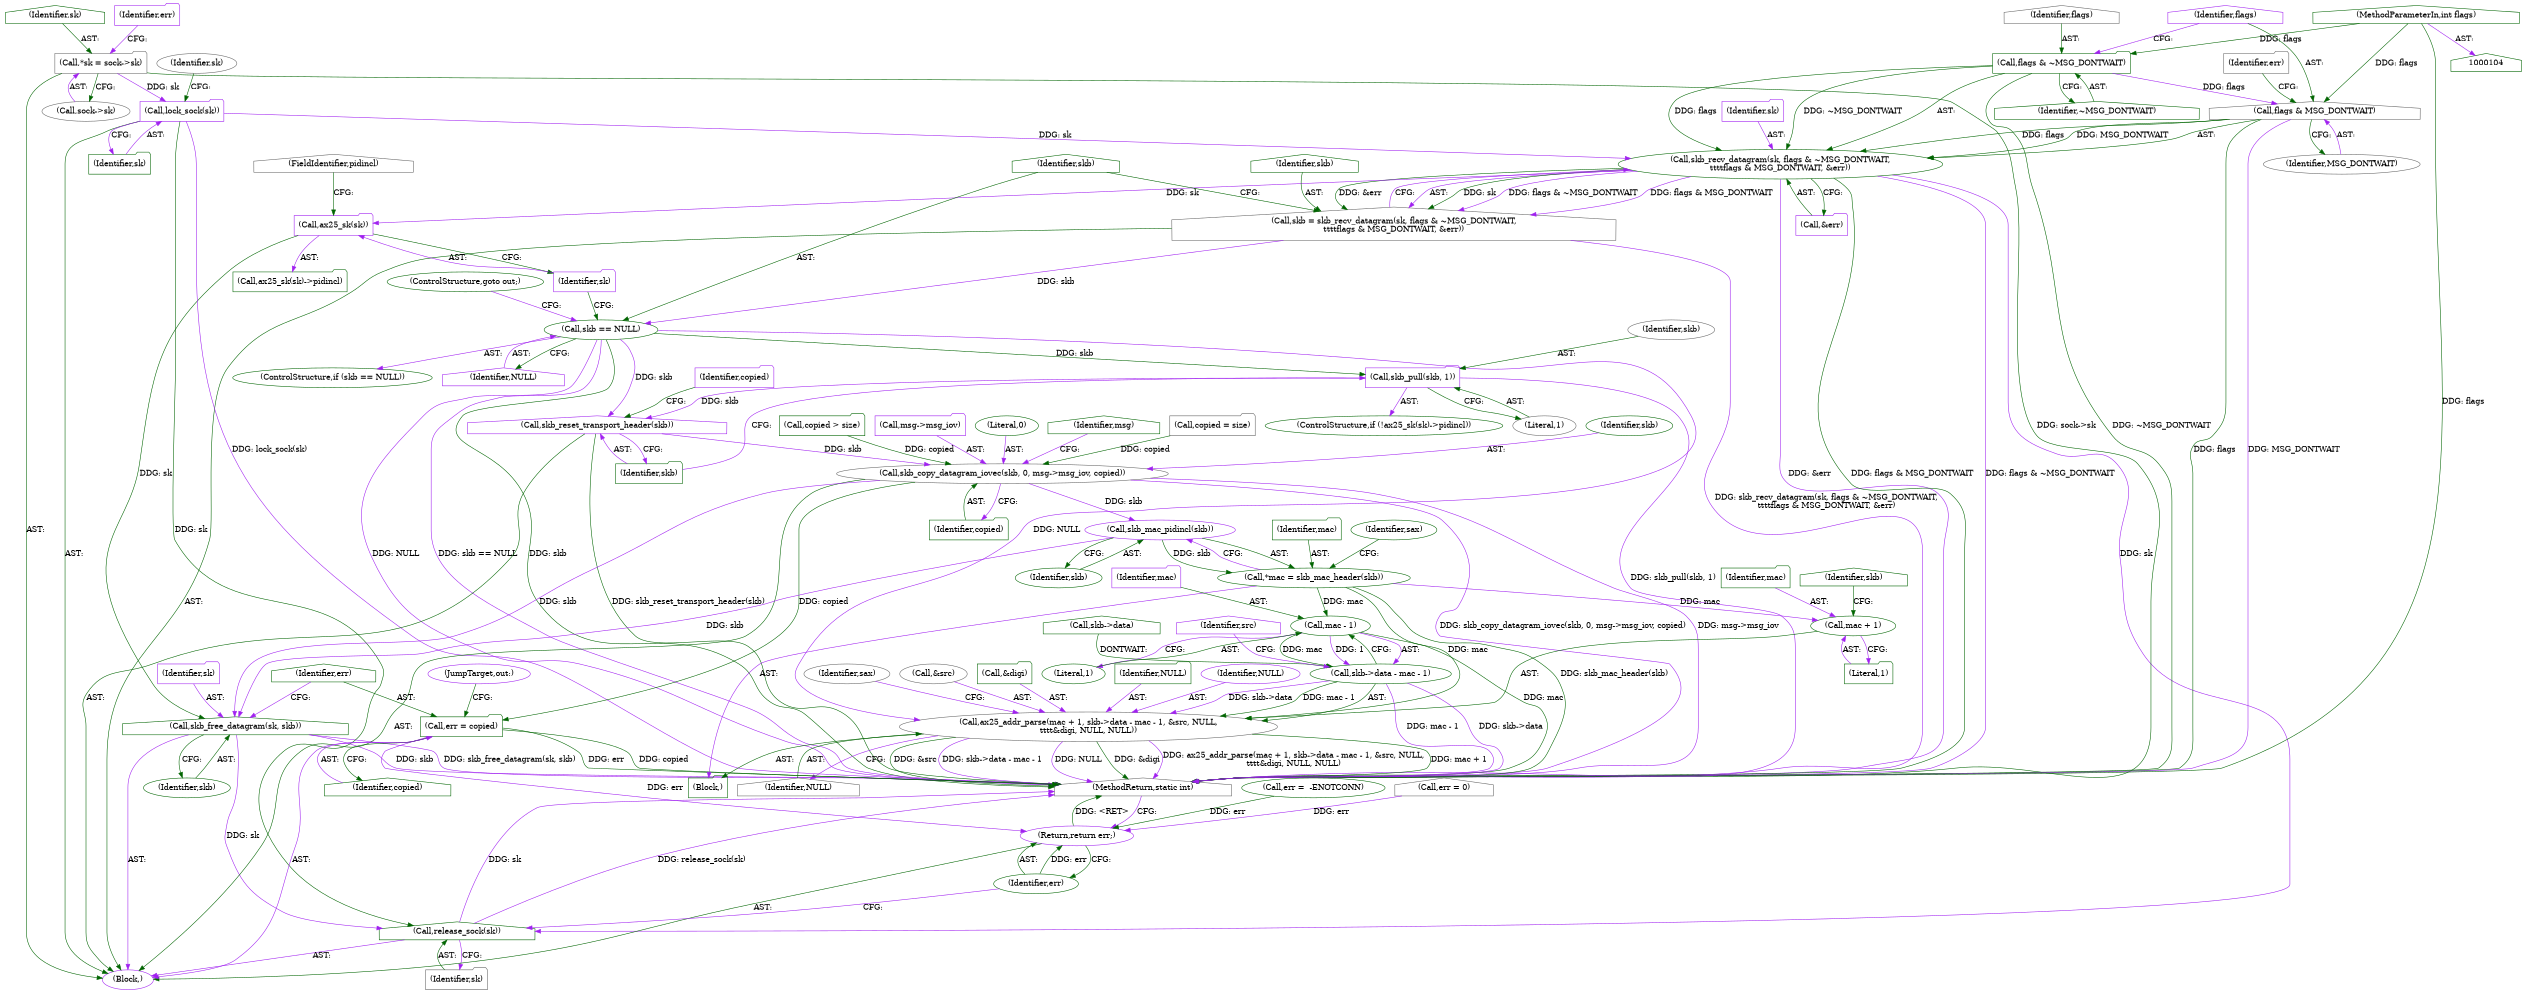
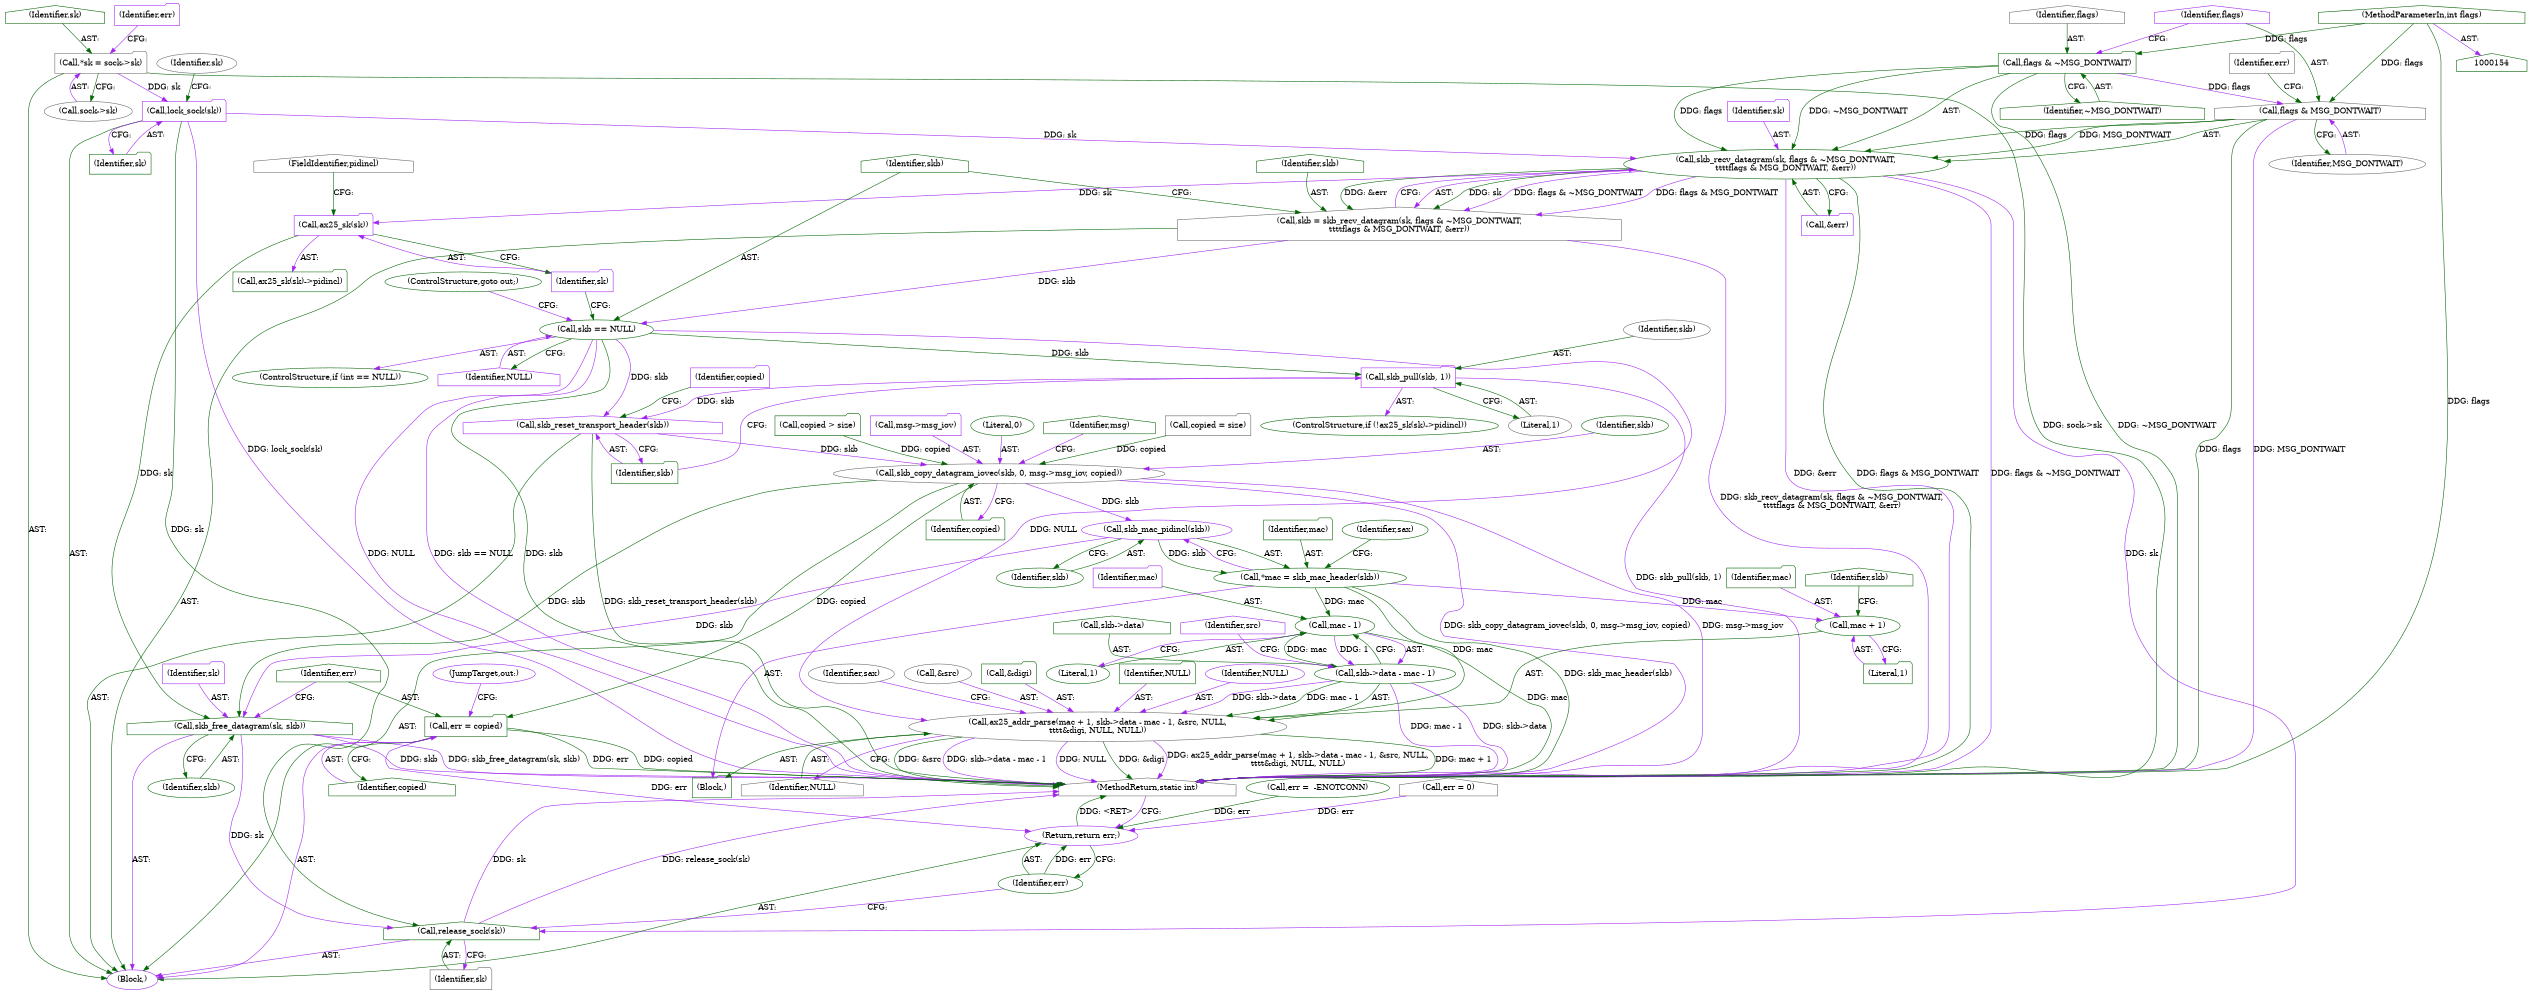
(2486, 63) -> (2492, 63)
(332, 378) -> (330, 378)
(545, 595) -> (546, 599)
(1125, 650) -> (1123, 650)
(471, 698) -> (476, 698)
